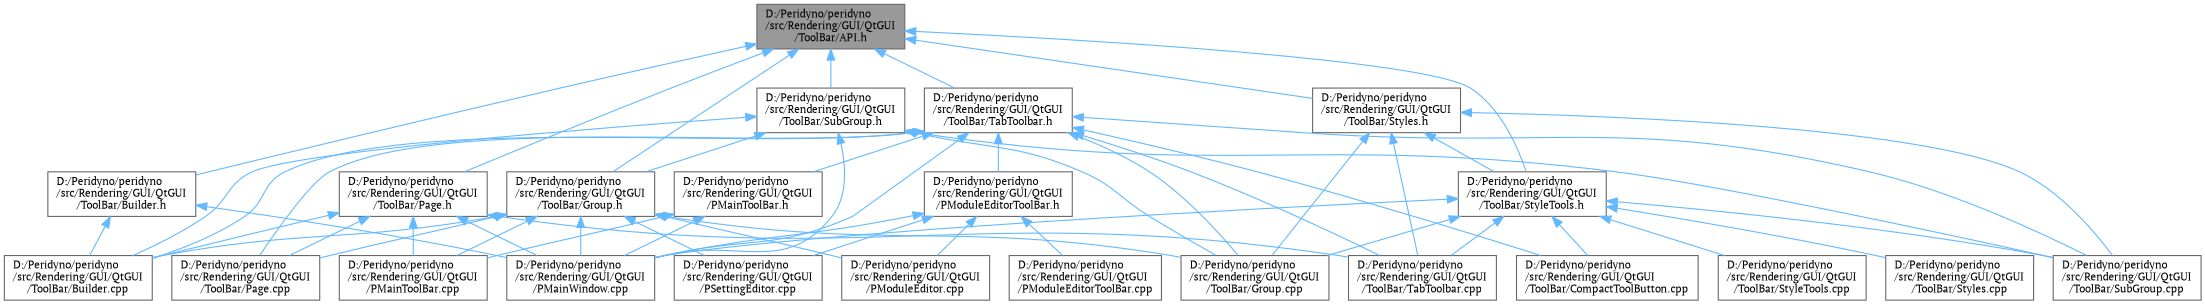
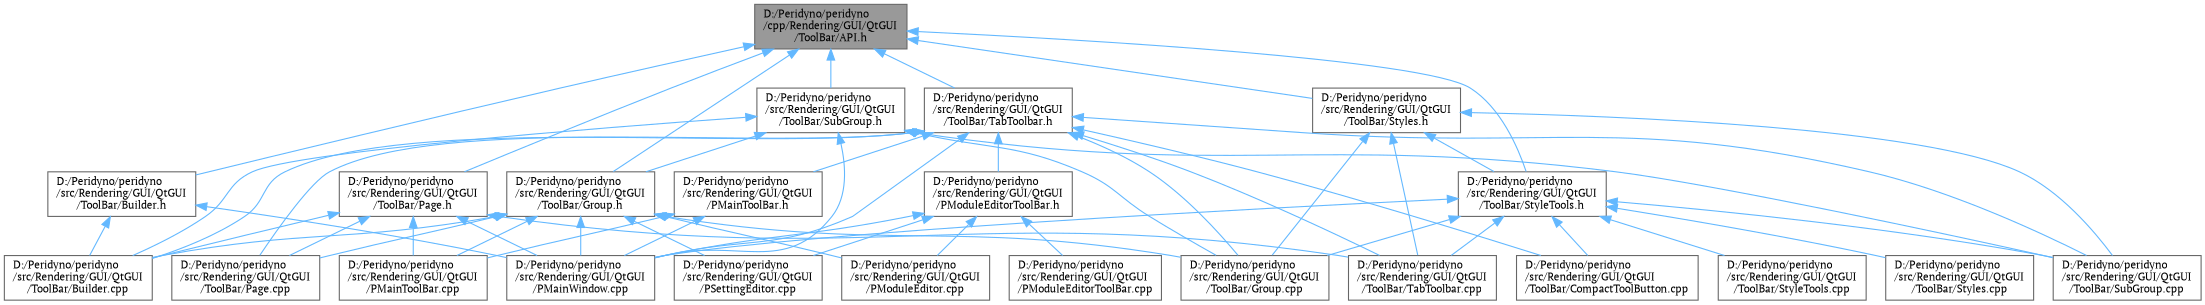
(831, 27) -> (831, 27)
